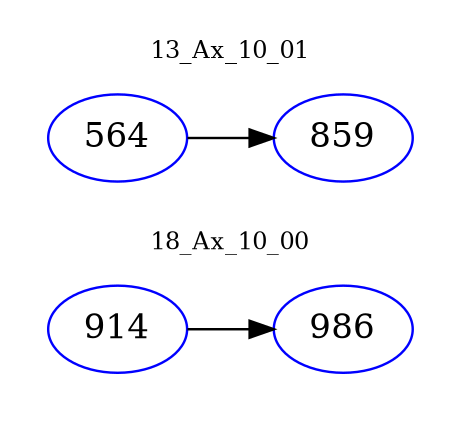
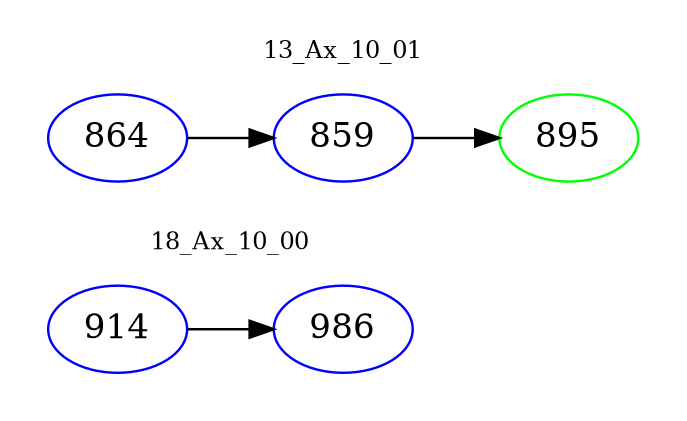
(118, 138) -> (118, 138)
none -> (569, 138)
